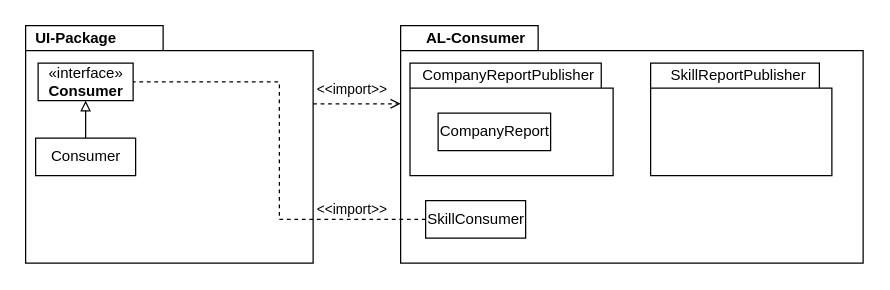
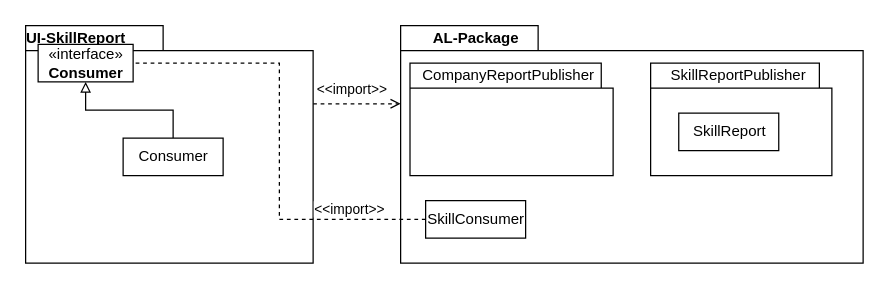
(76, 38) -> (76, 38)
(476, 38) -> (476, 38)
(86, 82) -> (86, 63)
(494, 132) -> none
none -> (729, 132)
(86, 157) -> (173, 157)
